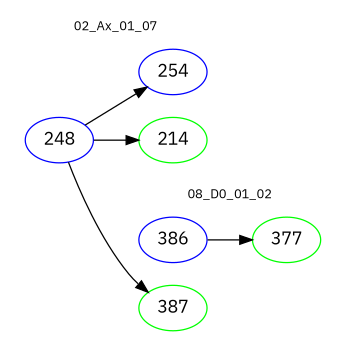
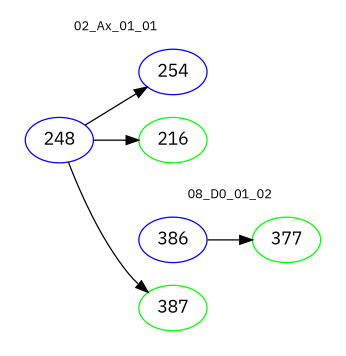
(116, 27) -> (116, 27)
(173, 140) -> (173, 140)
